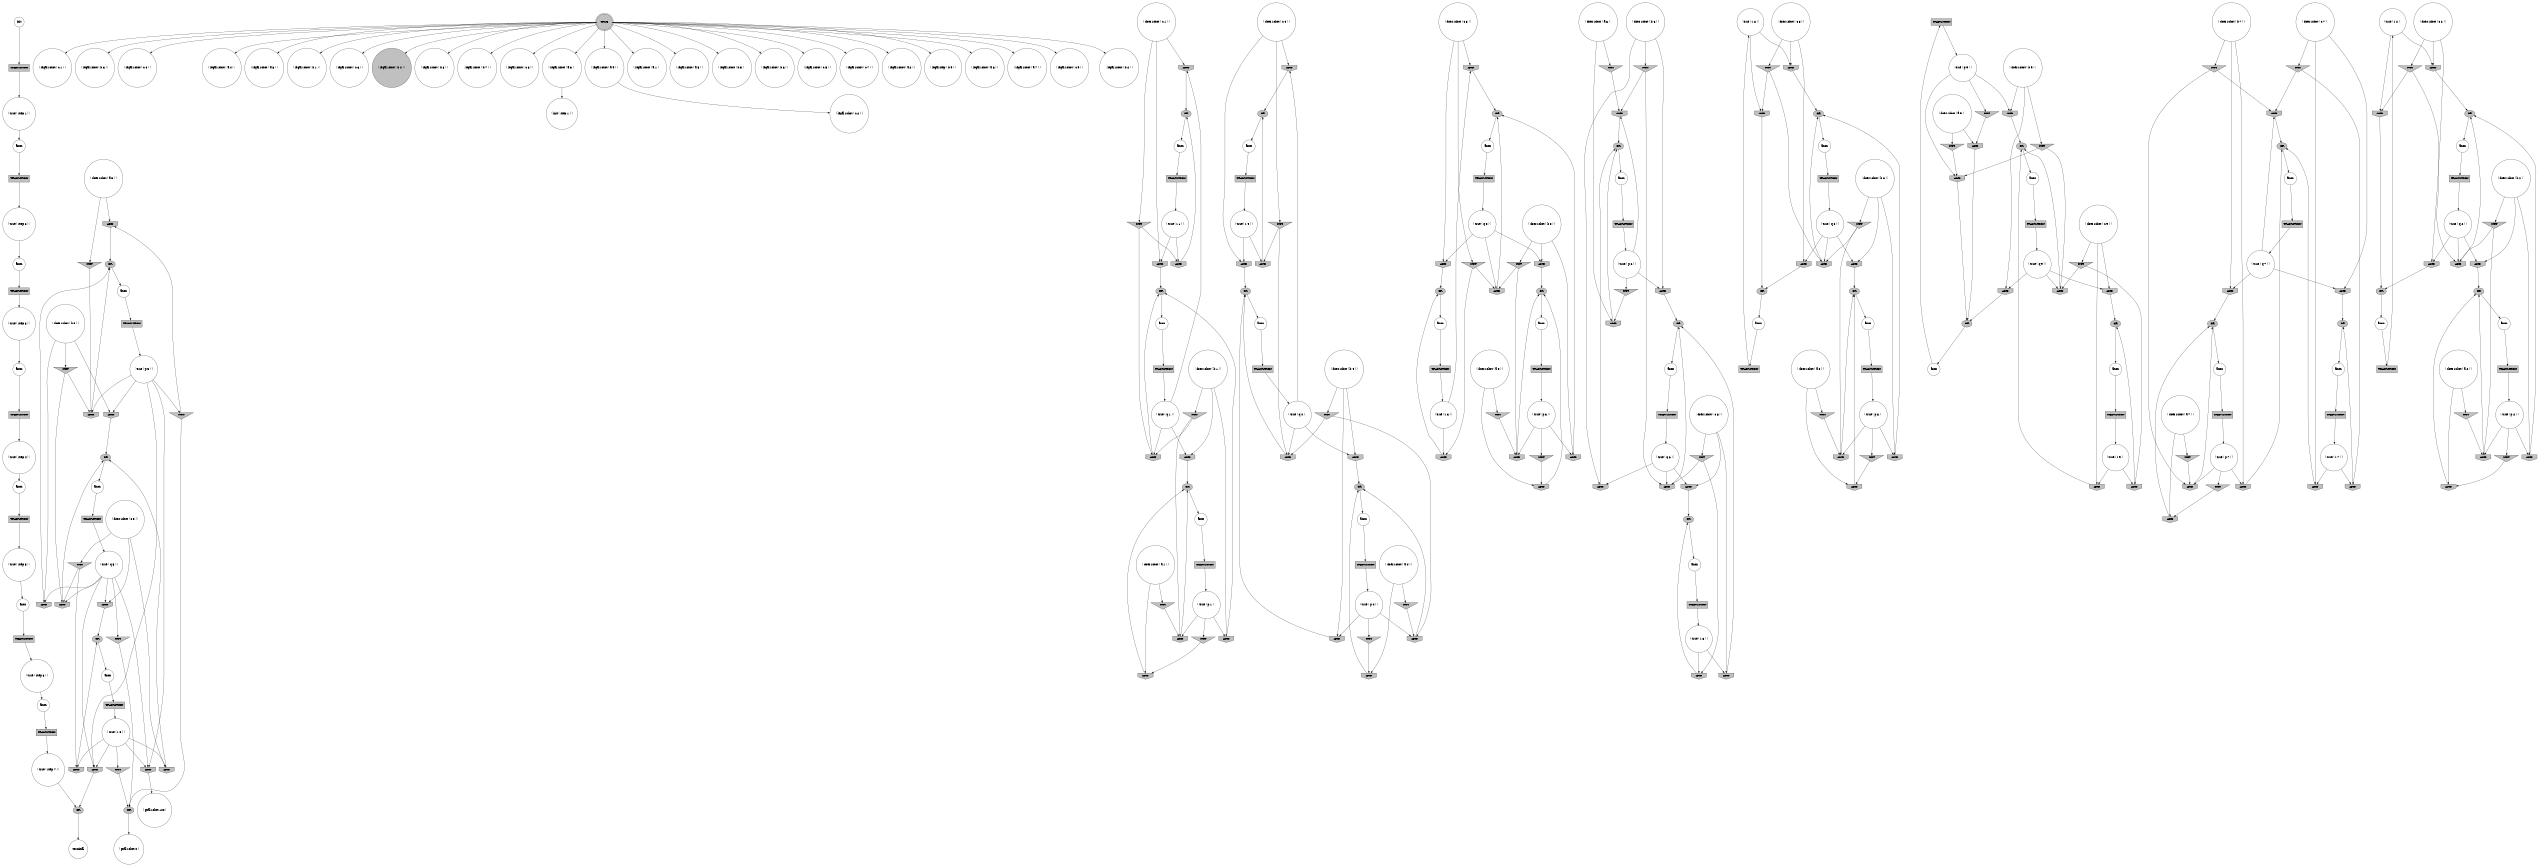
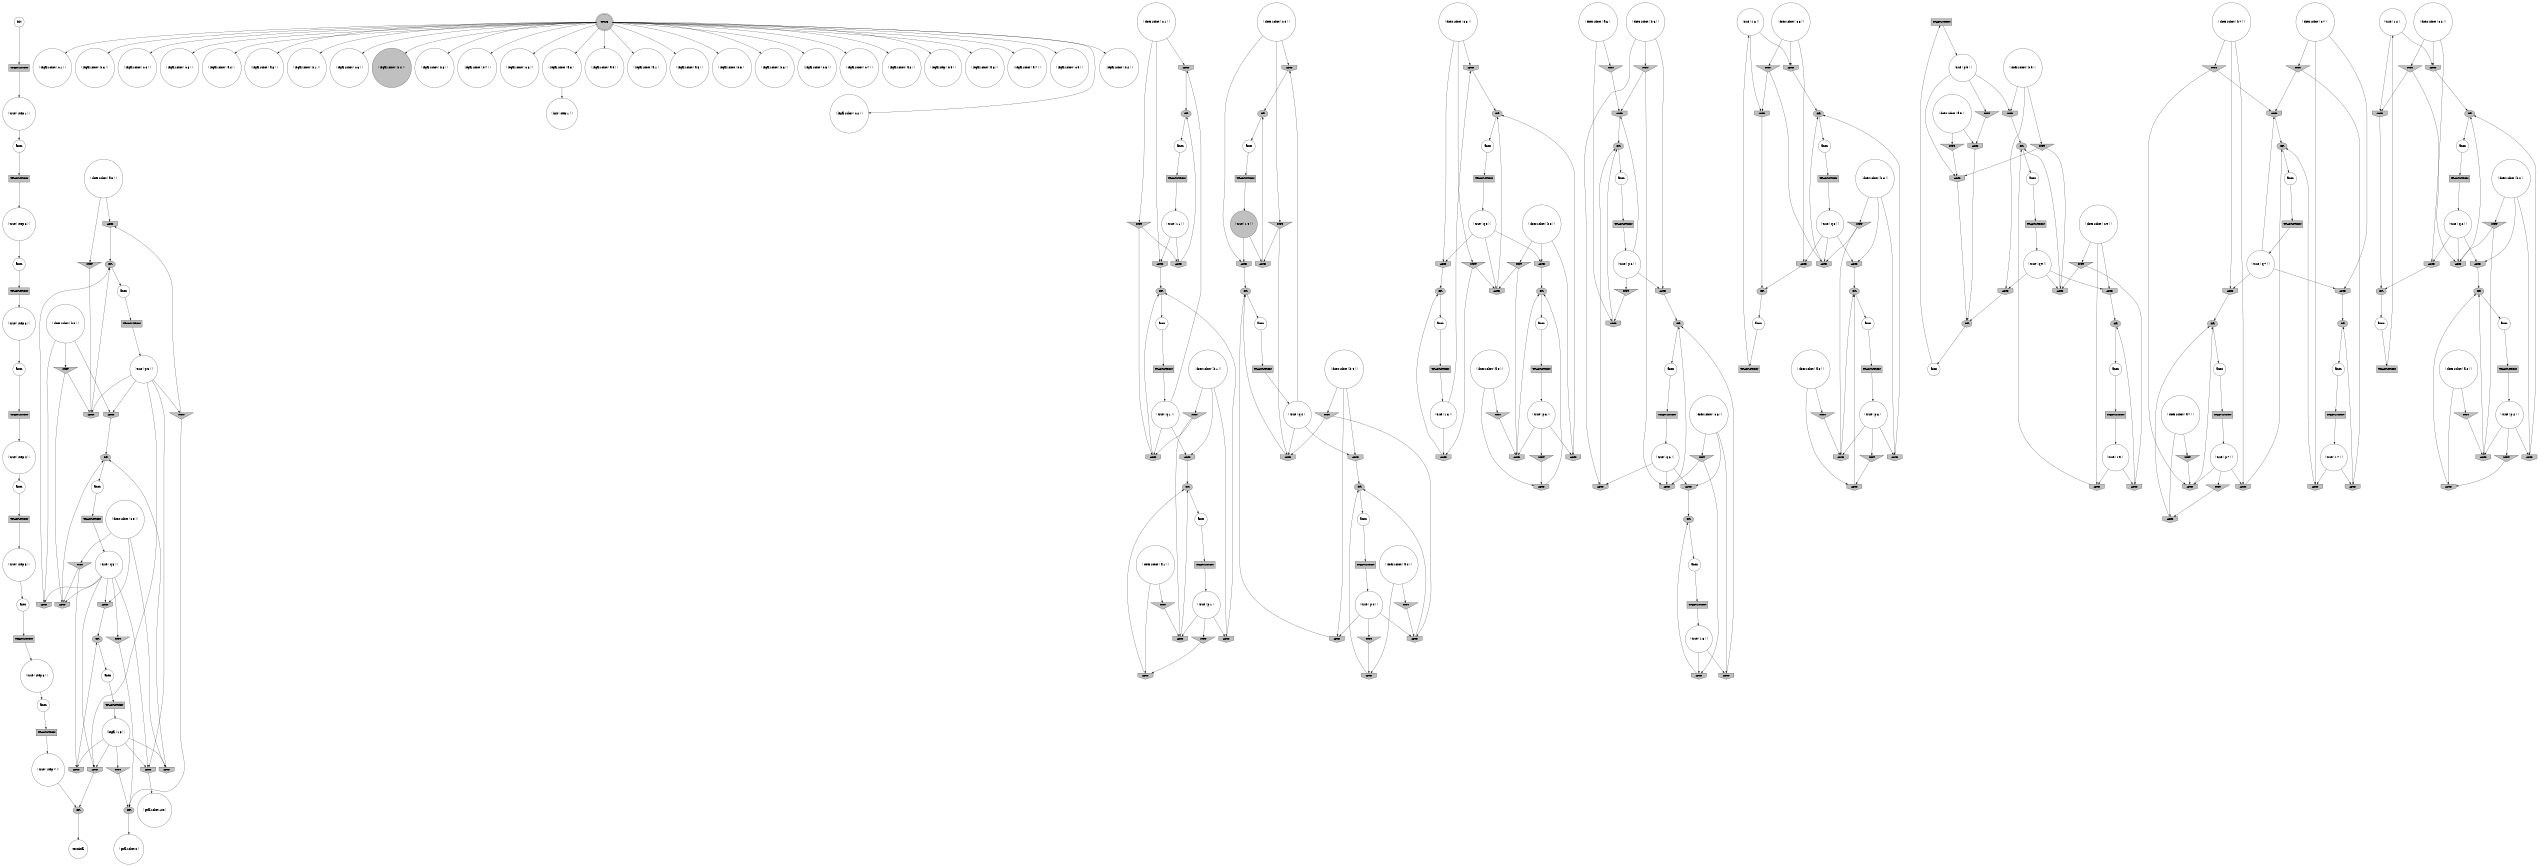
none -> (179, 68)
(721, 105) -> (1092, 51)
(1244, 224) -> (1244, 224)
(116, 732) -> (116, 732)
